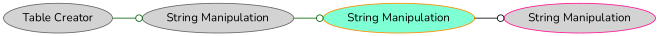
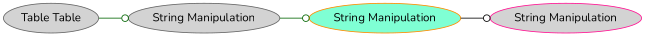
(58, 18) -> (51, 18)
